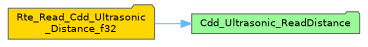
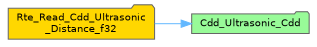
(276, 24) -> (250, 24)
